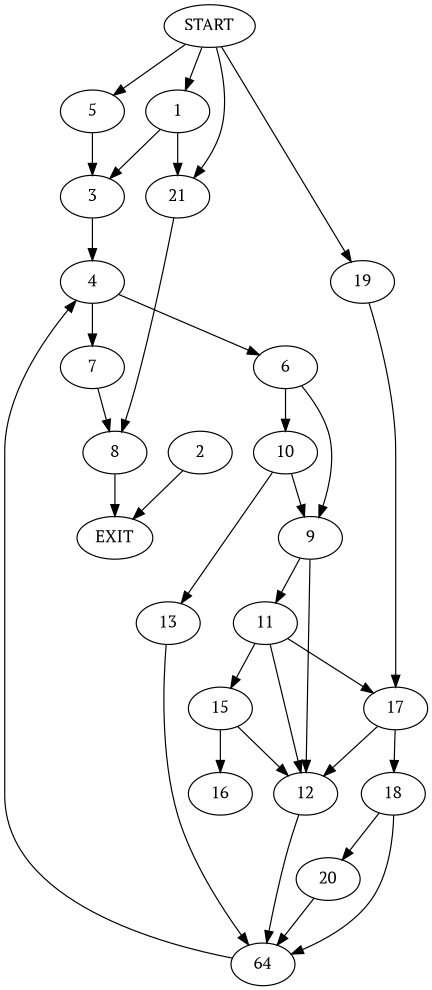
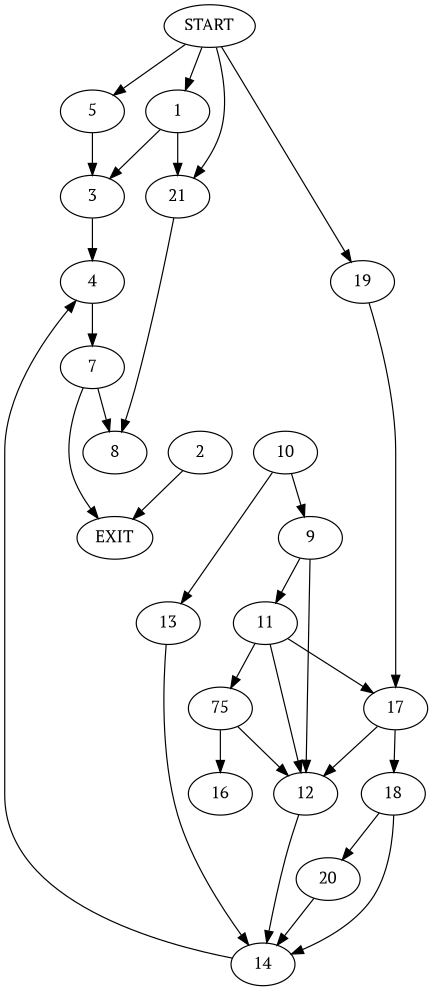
(286, 367) -> none
(115, 489) -> (69, 450)
(220, 708) -> (220, 708)
(263, 964) -> (263, 964)
